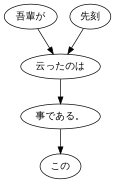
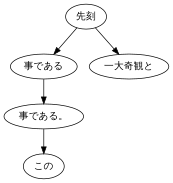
(31, 17) -> none
(61, 67) -> (44, 67)
none -> (129, 67)
